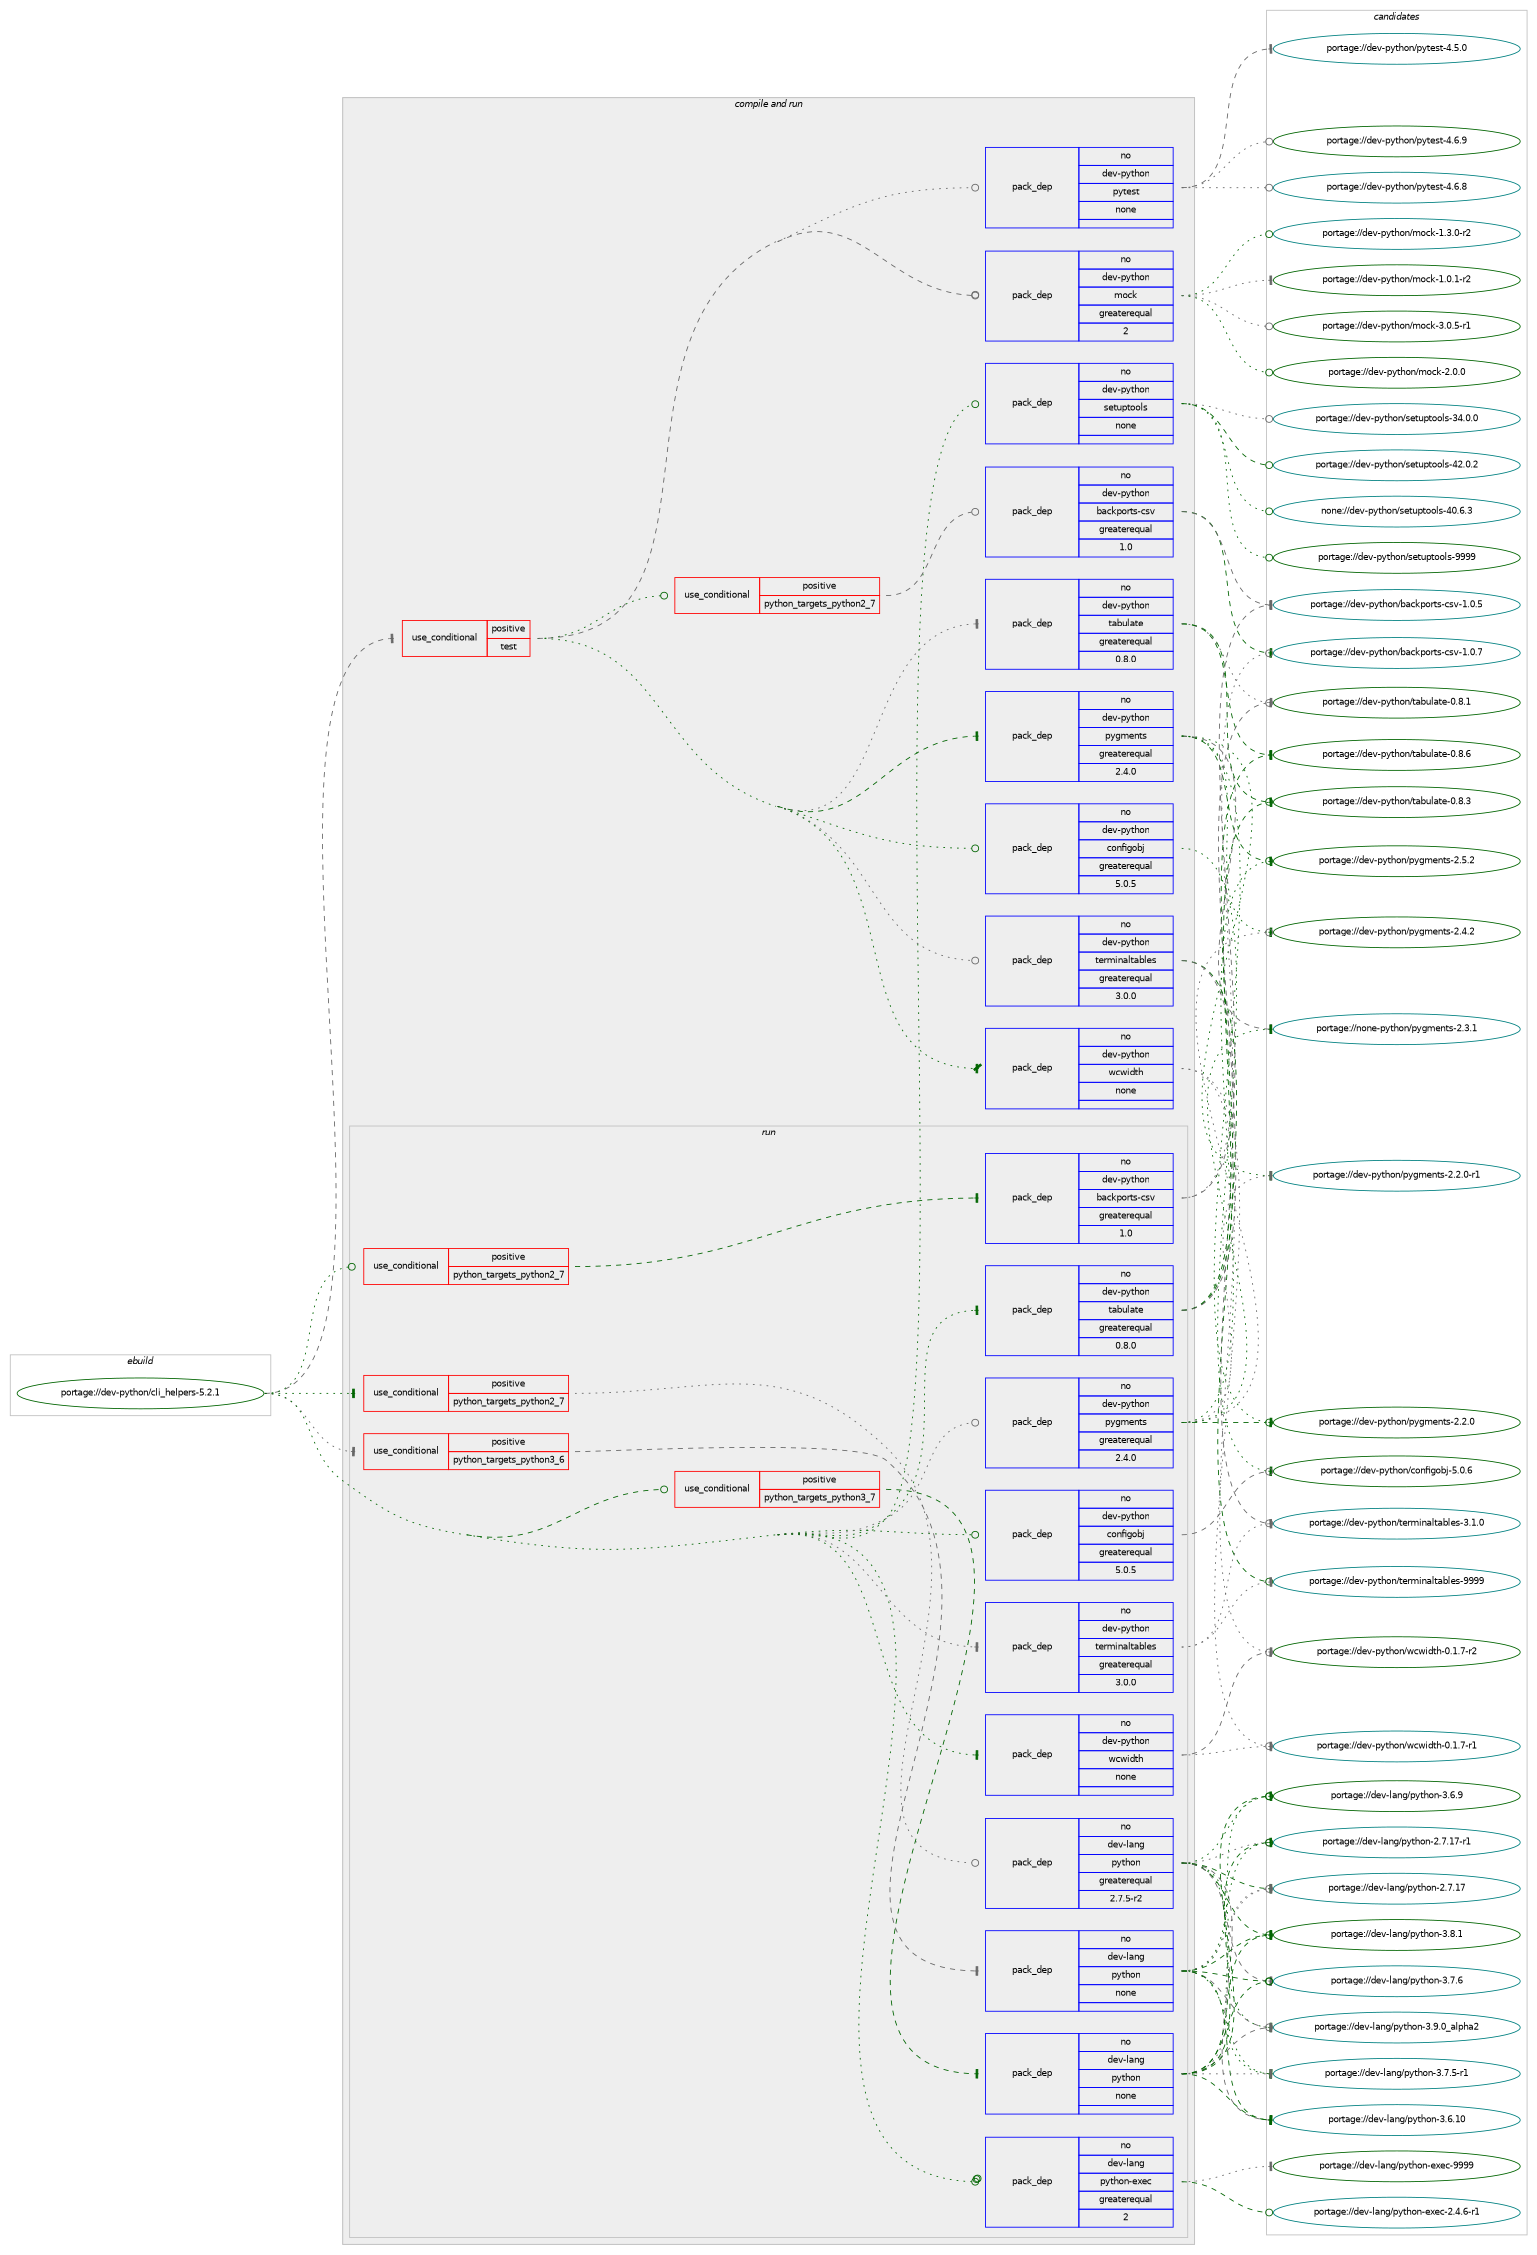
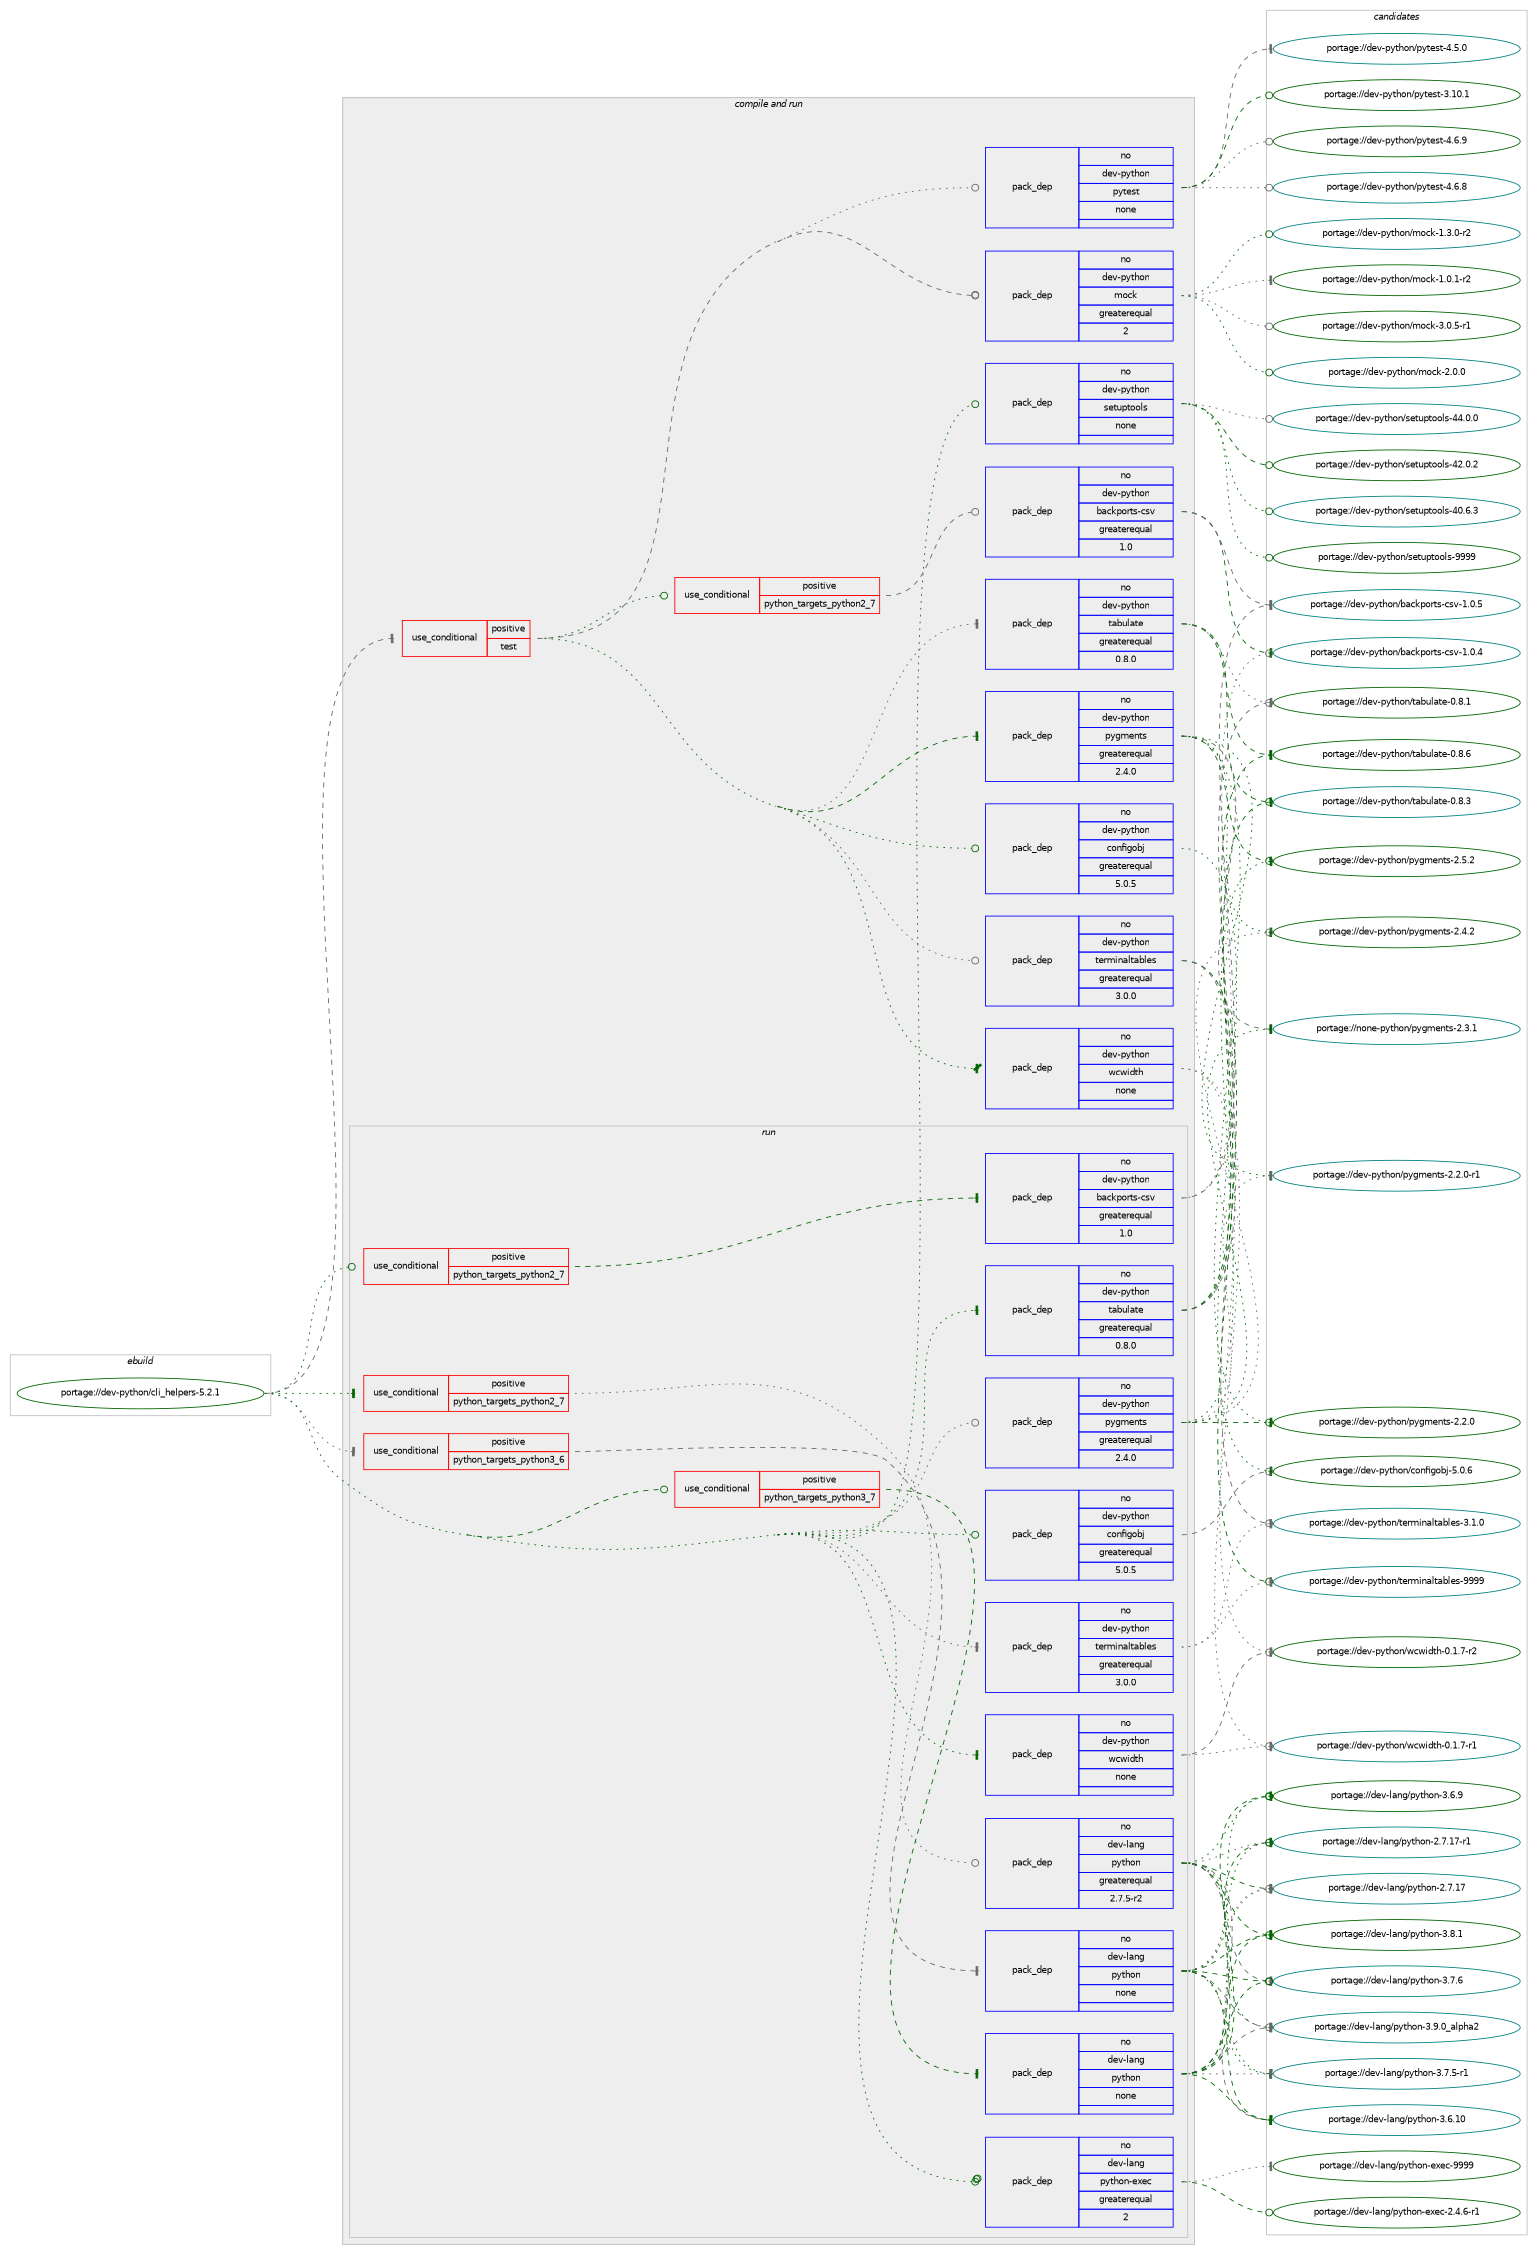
none -> (1397, 95)
(1397, 373) -> (1397, 373)
(1397, 419) -> (1397, 419)
(1397, 465) -> (1397, 465)
(1397, 512) -> (1397, 512)
(1397, 653) -> (1397, 653)
(1397, 802) -> (1397, 802)
(1397, 2213) -> (1397, 2213)
